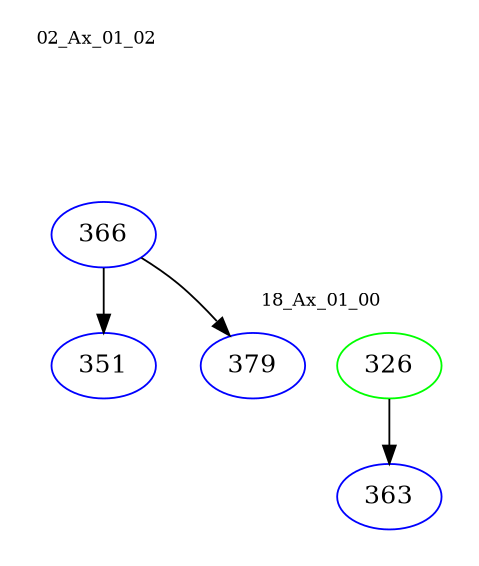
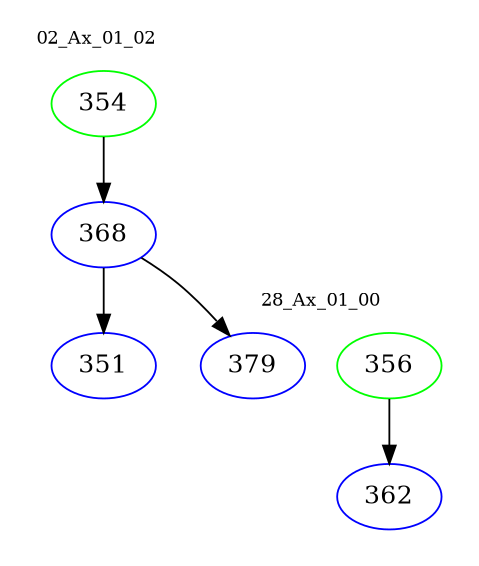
none -> (104, 104)
(104, 235) -> (104, 235)
(321, 301) -> (321, 301)
(389, 366) -> (389, 366)
(389, 497) -> (389, 497)
